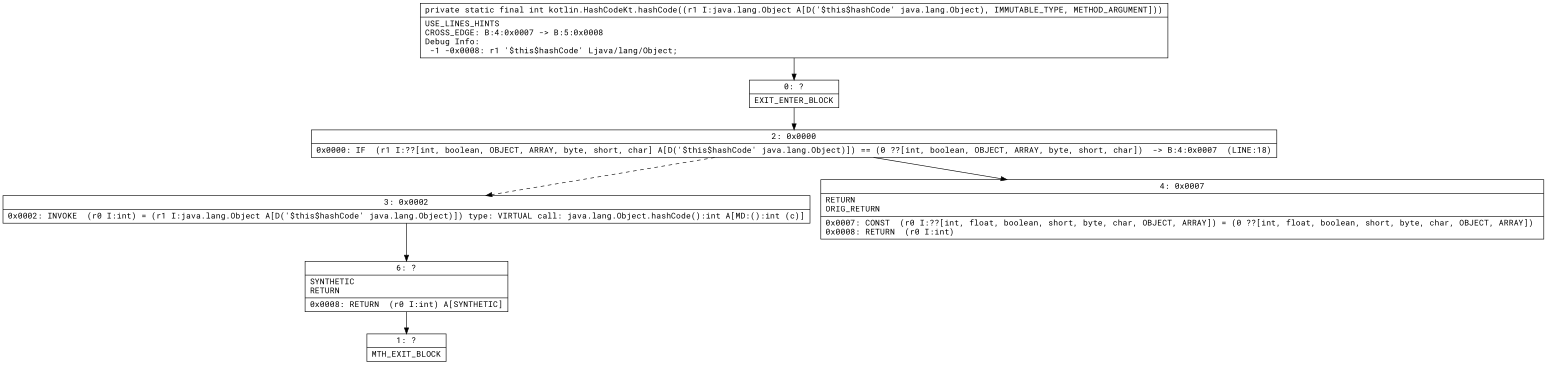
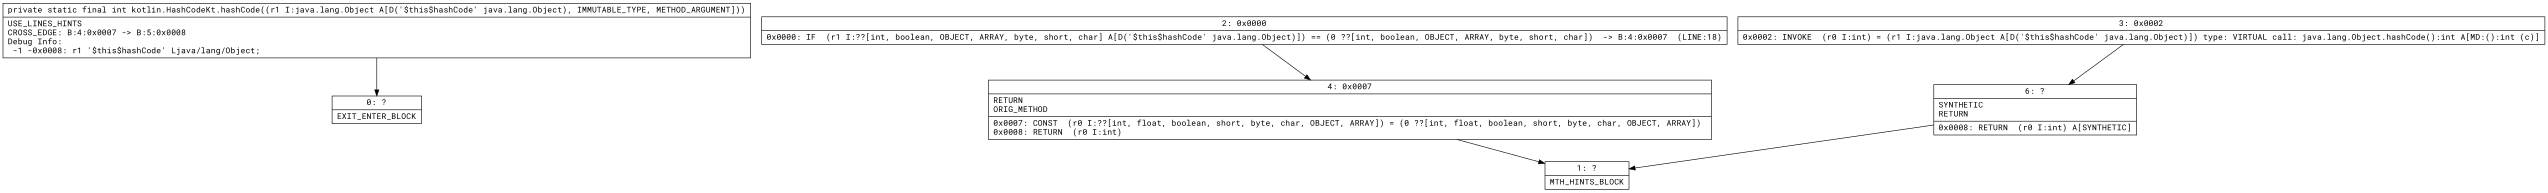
(794, 116) -> none
none -> (1498, 151)
(603, 176) -> none
(853, 209) -> (1021, 110)
(407, 354) -> (1587, 182)
